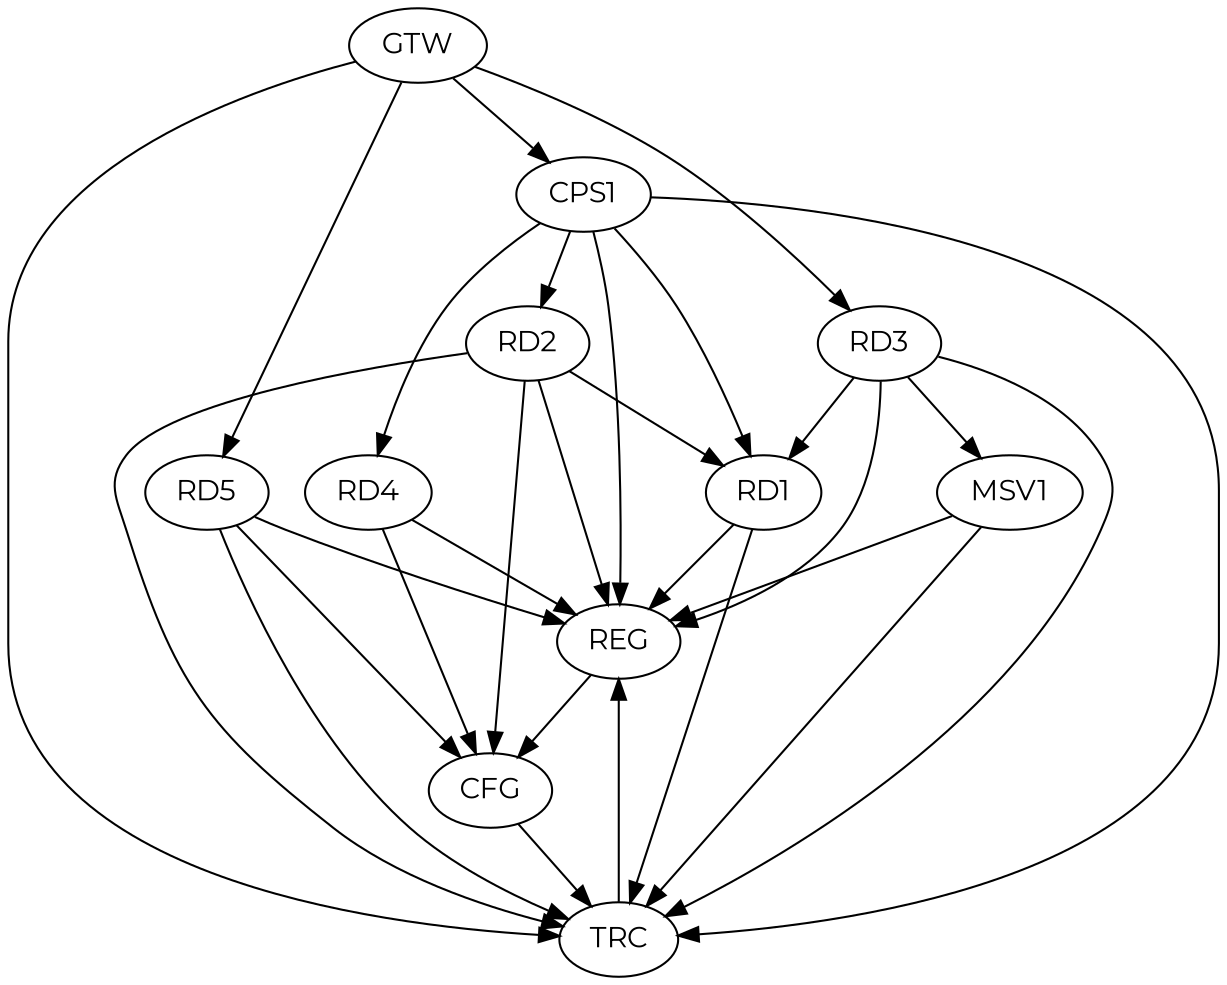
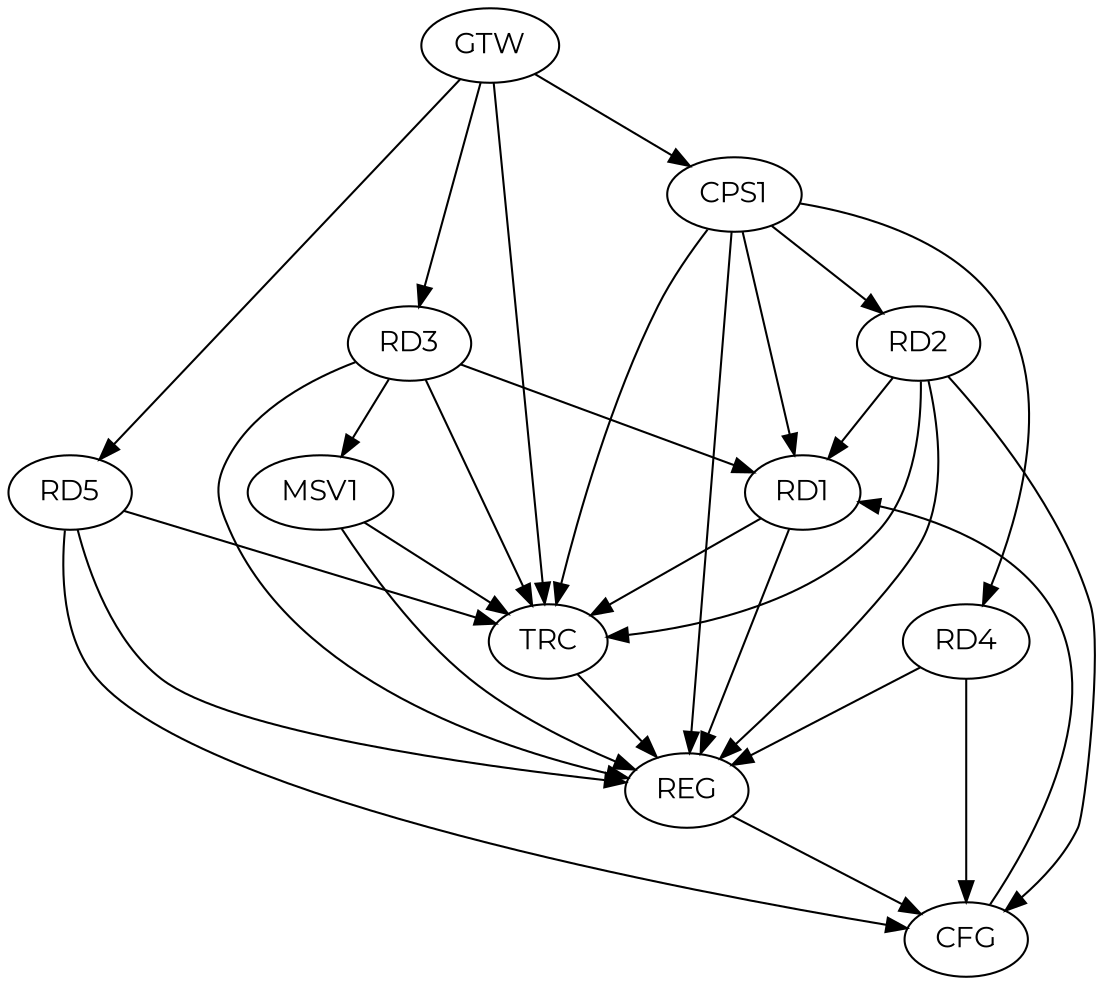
(548, 857) -> (1069, 661)
